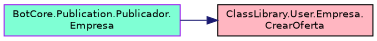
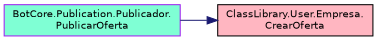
(92, 20) -> (92, 20)
